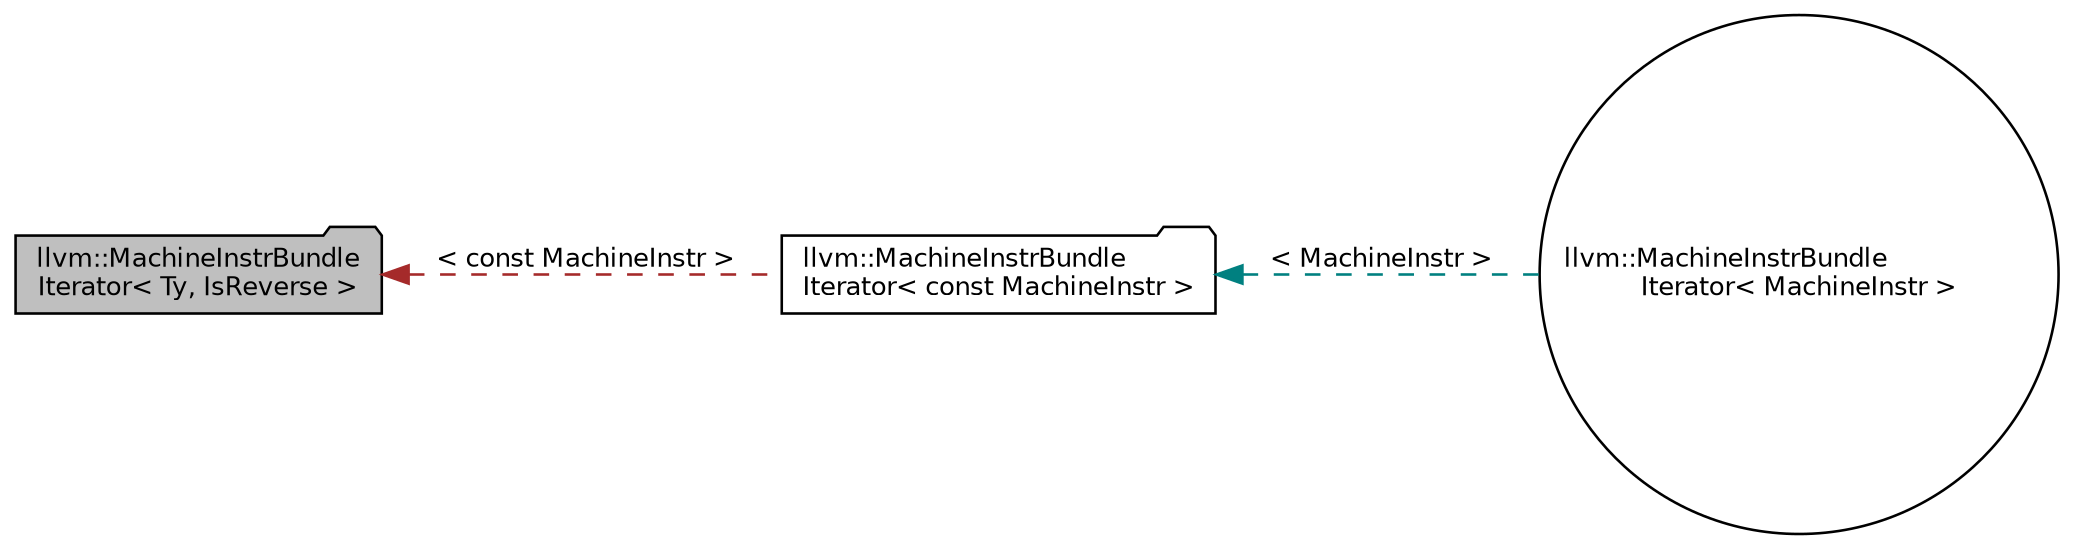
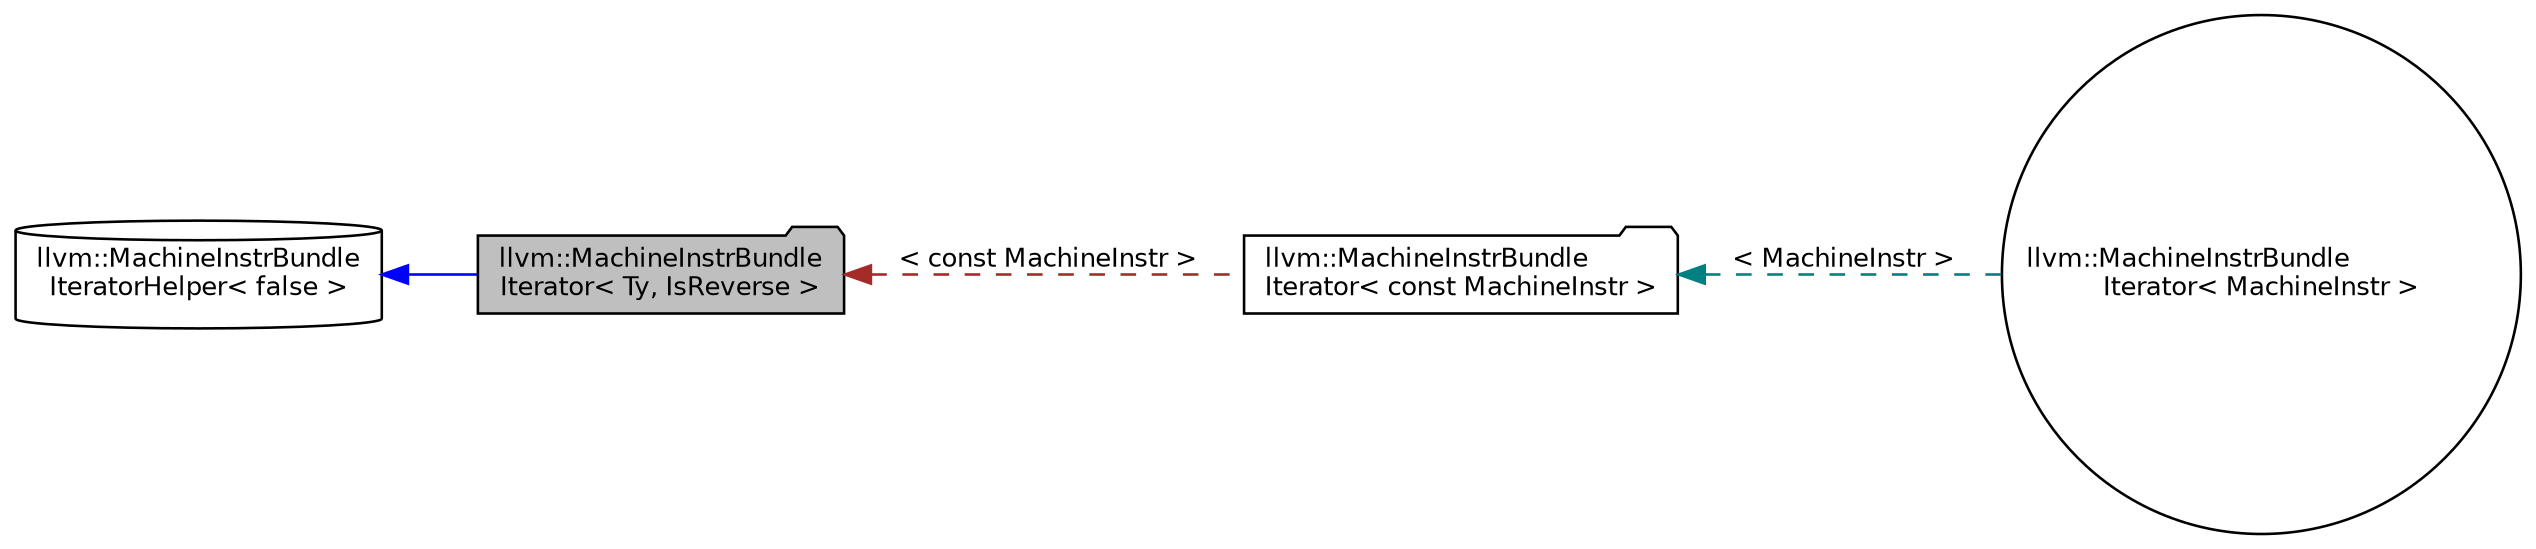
none -> (199, 275)
